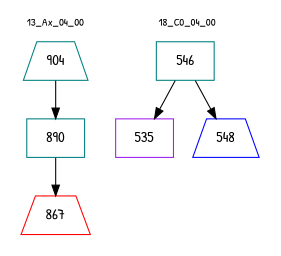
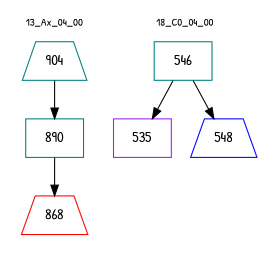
(56, 215) -> (55, 215)
